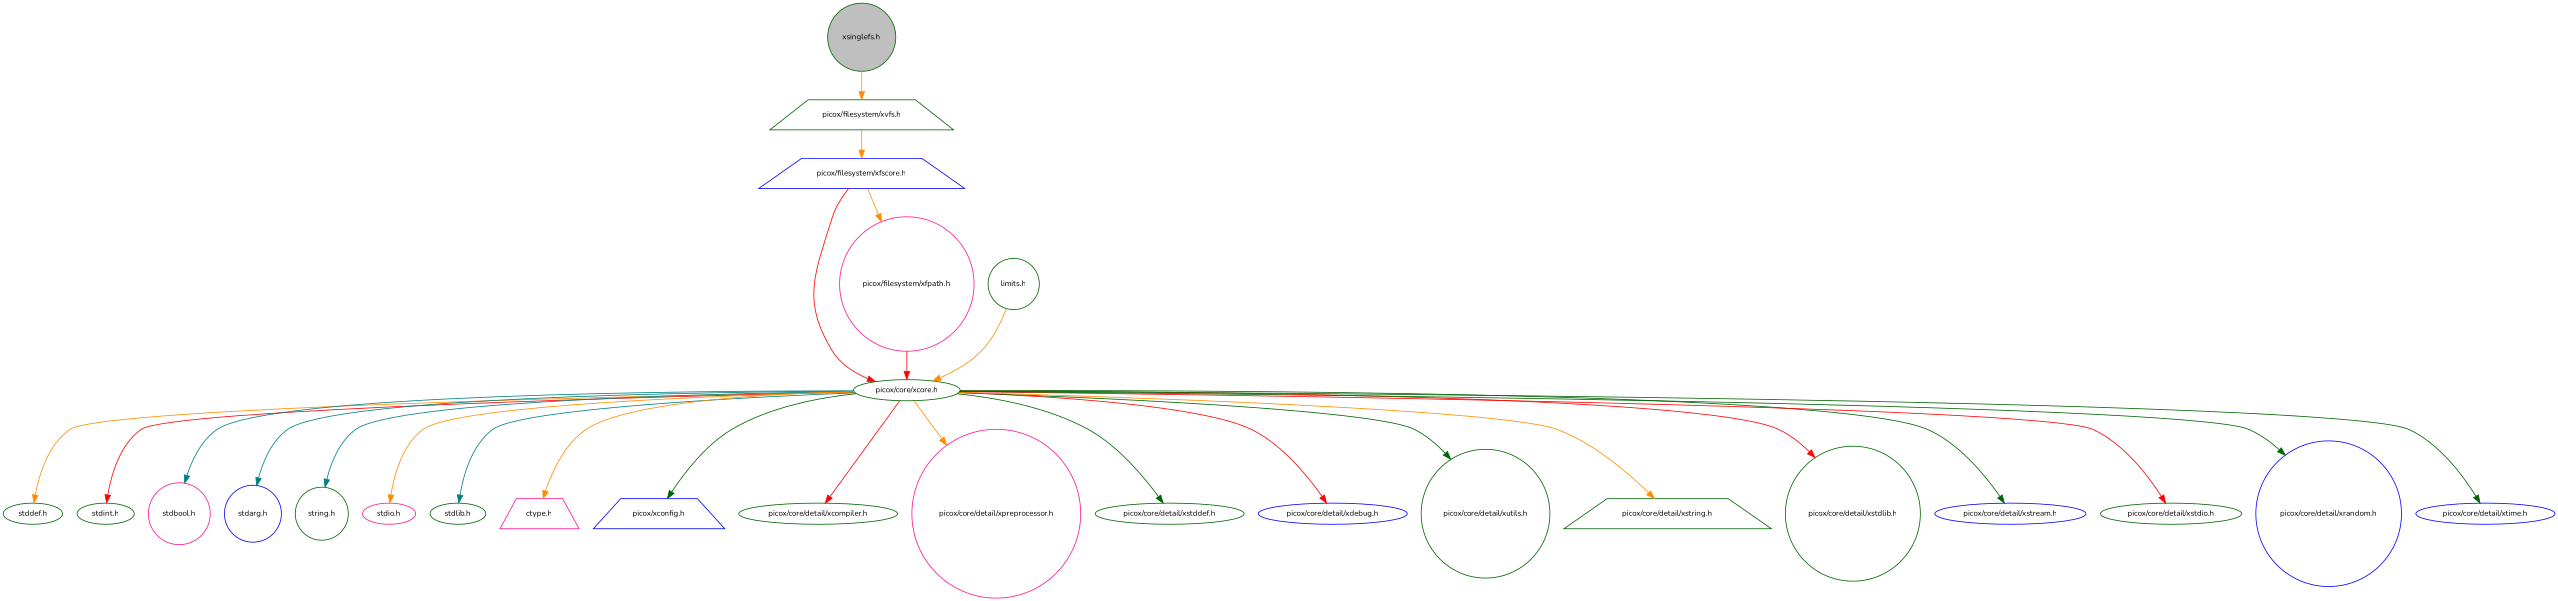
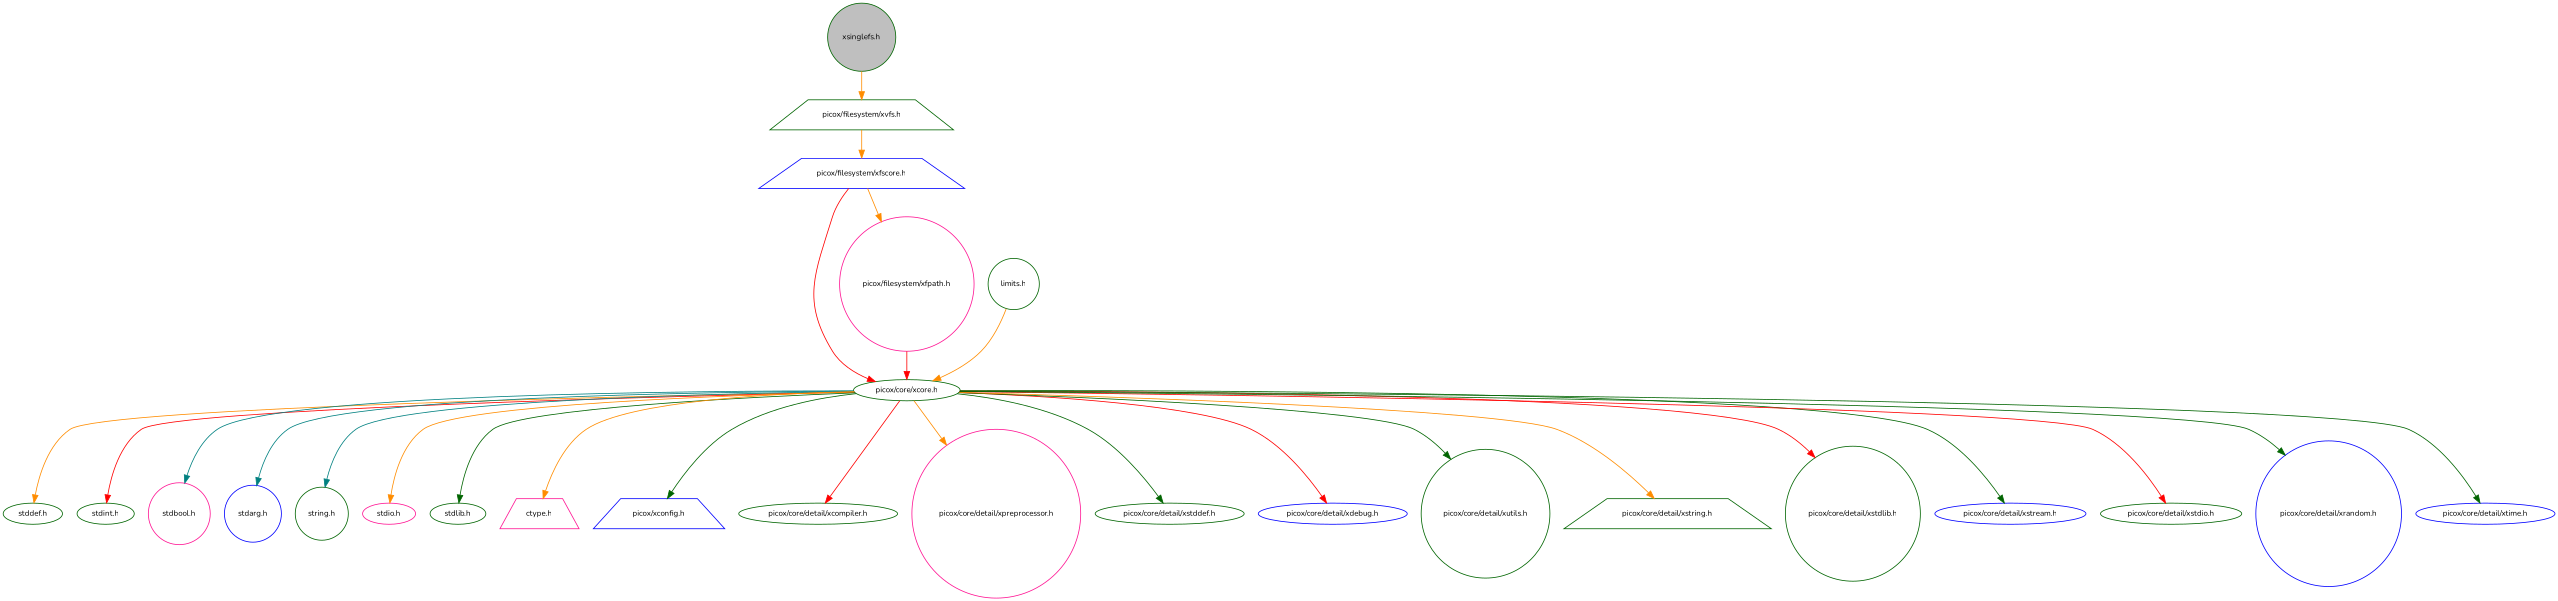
(635, 406) -> (635, 406)
